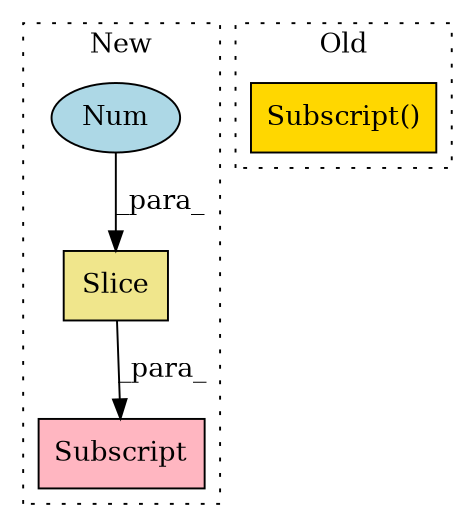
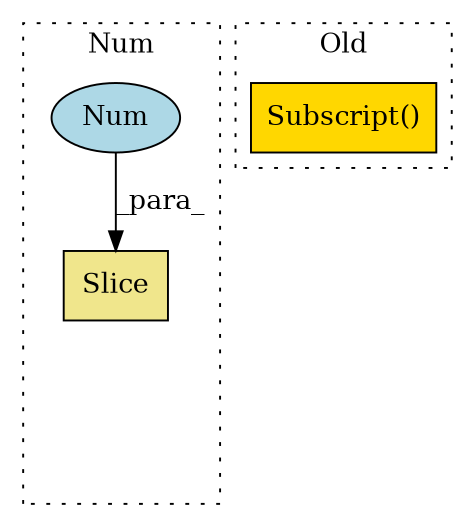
(122, 45) -> (122, 45)
(122, 454) -> none
